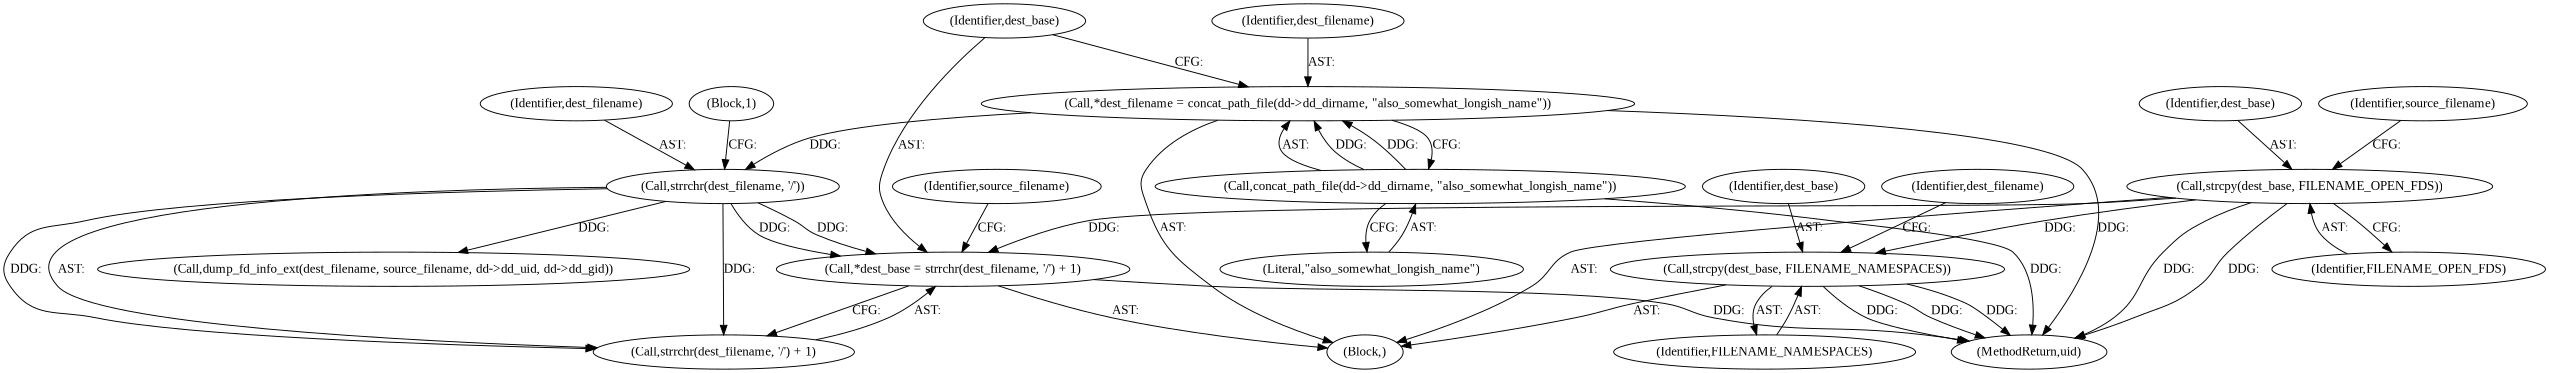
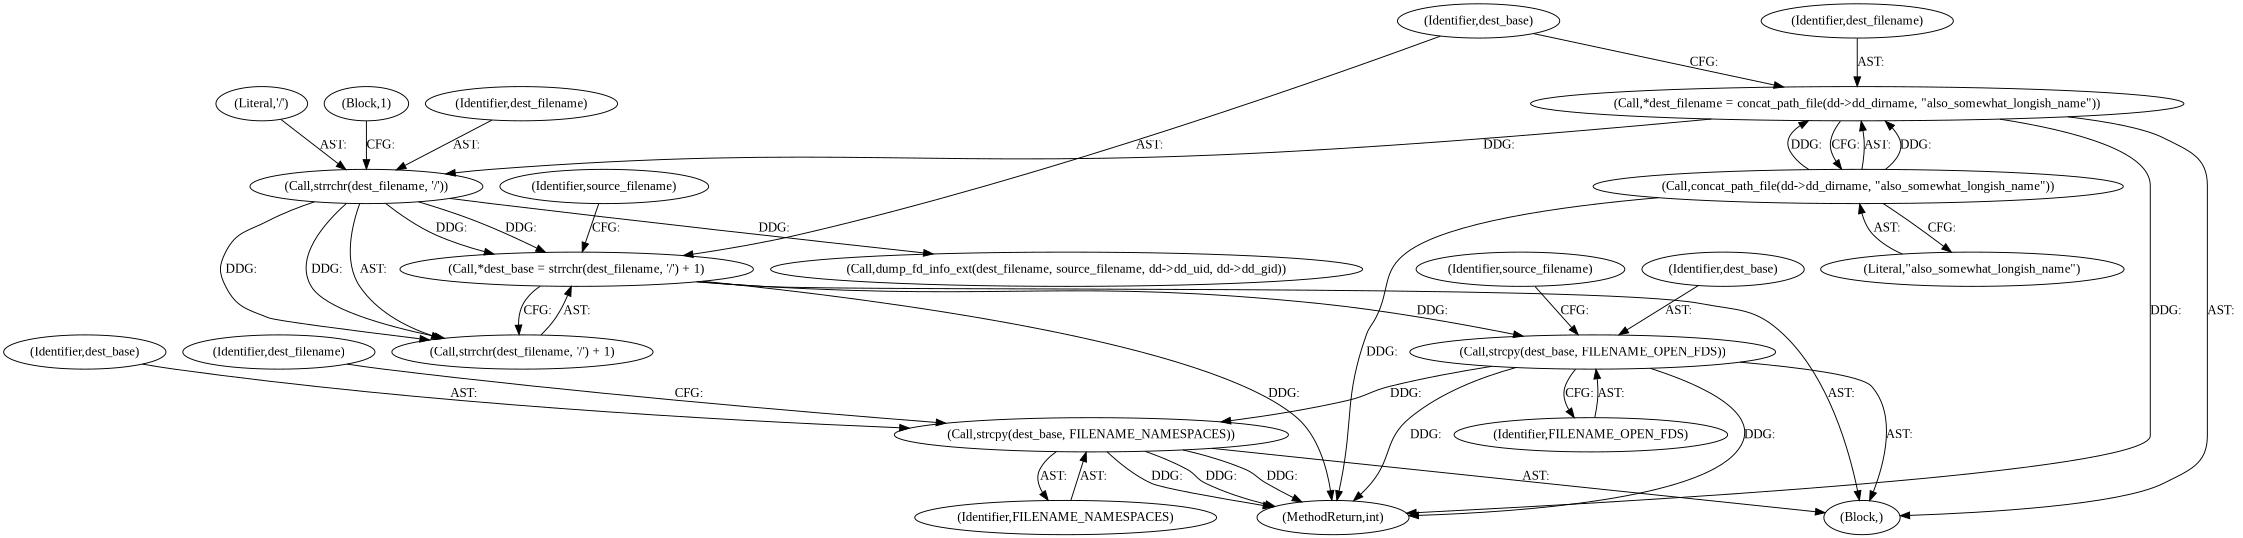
none -> (262, 104)
(1584, 207) -> (1230, 296)
(2029, 352) -> (1333, 518)
